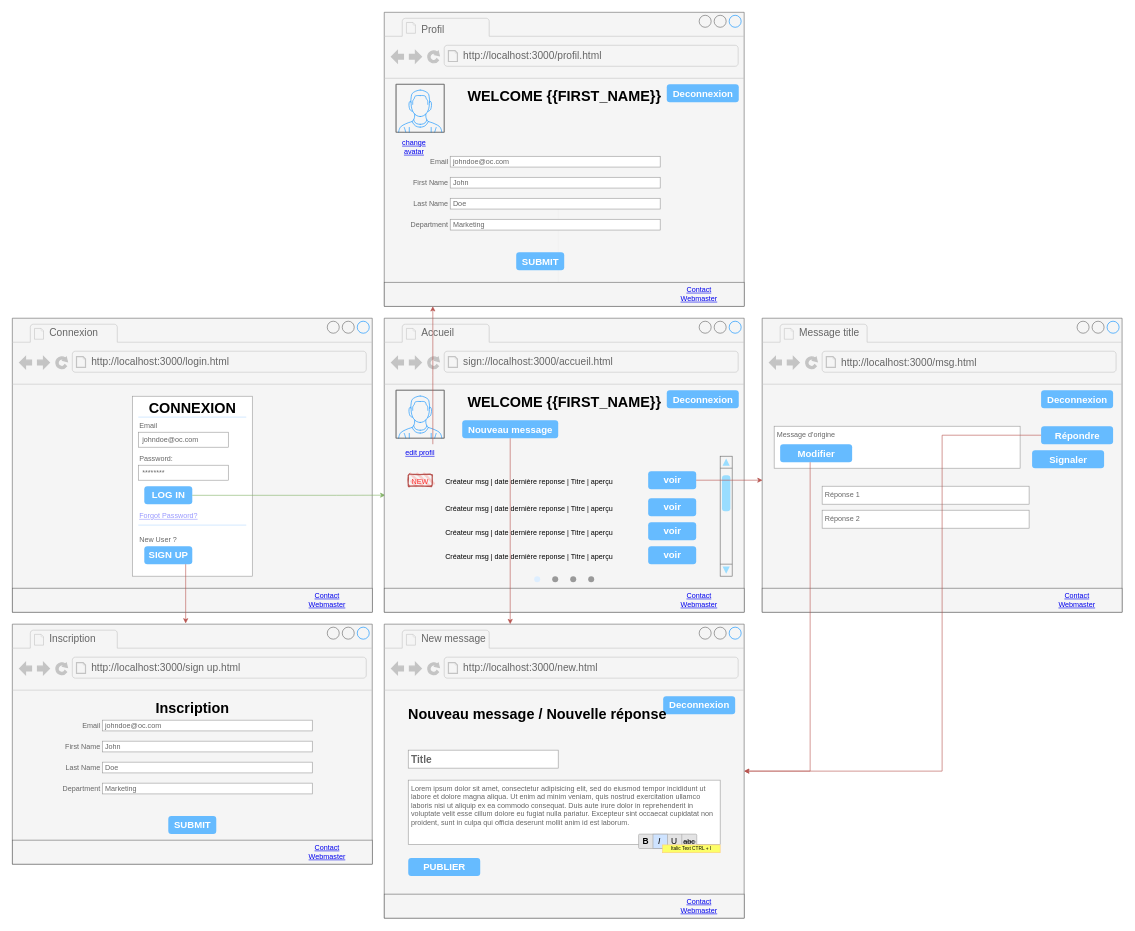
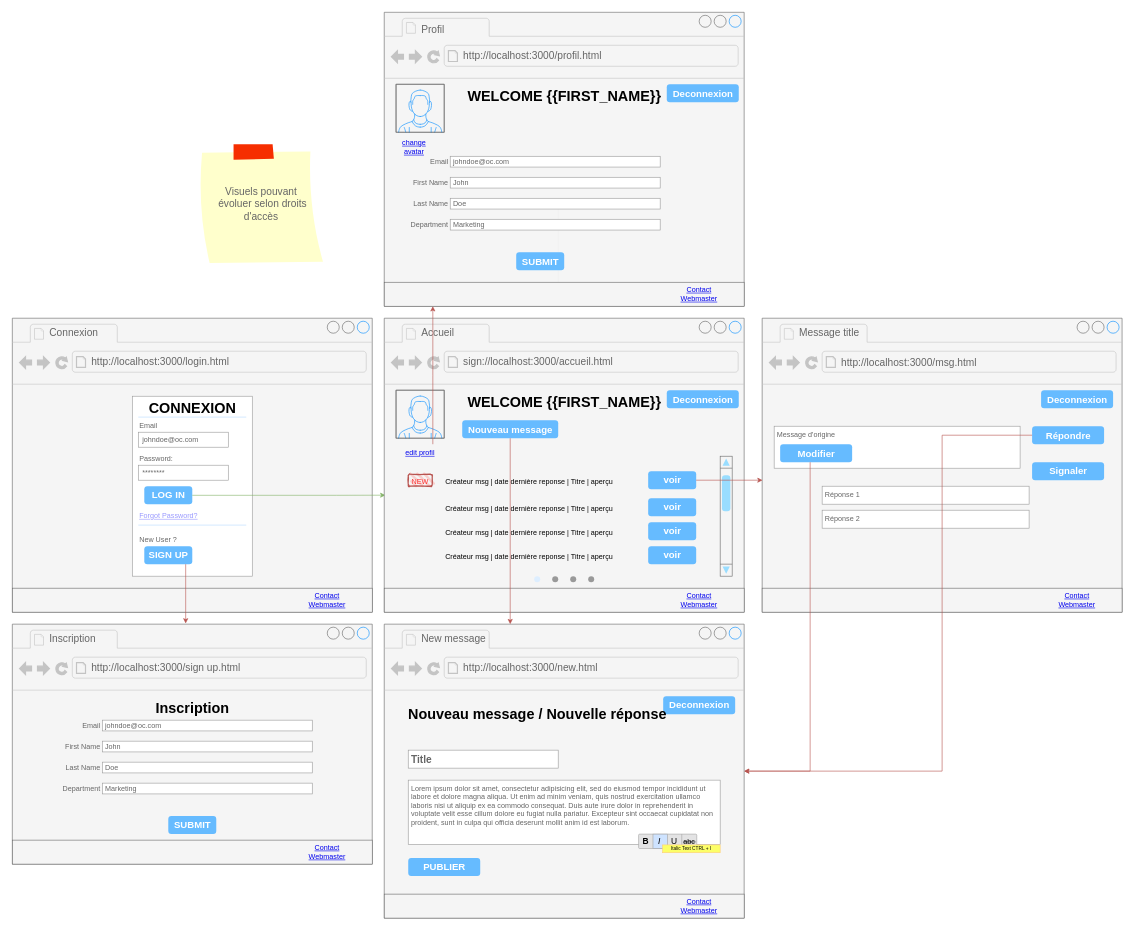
none -> (261, 204)
(1077, 435) -> (1068, 435)
(1068, 459) -> (1068, 471)
